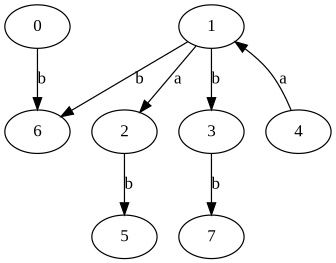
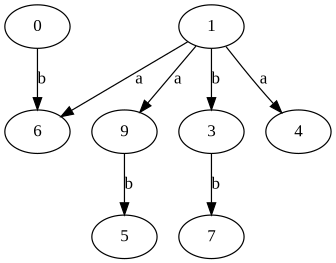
(273, 76) -> (249, 75)
(140, 79) -> (140, 79)
(124, 132) -> (124, 132)
